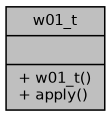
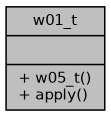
(55, 78) -> (55, 78)
